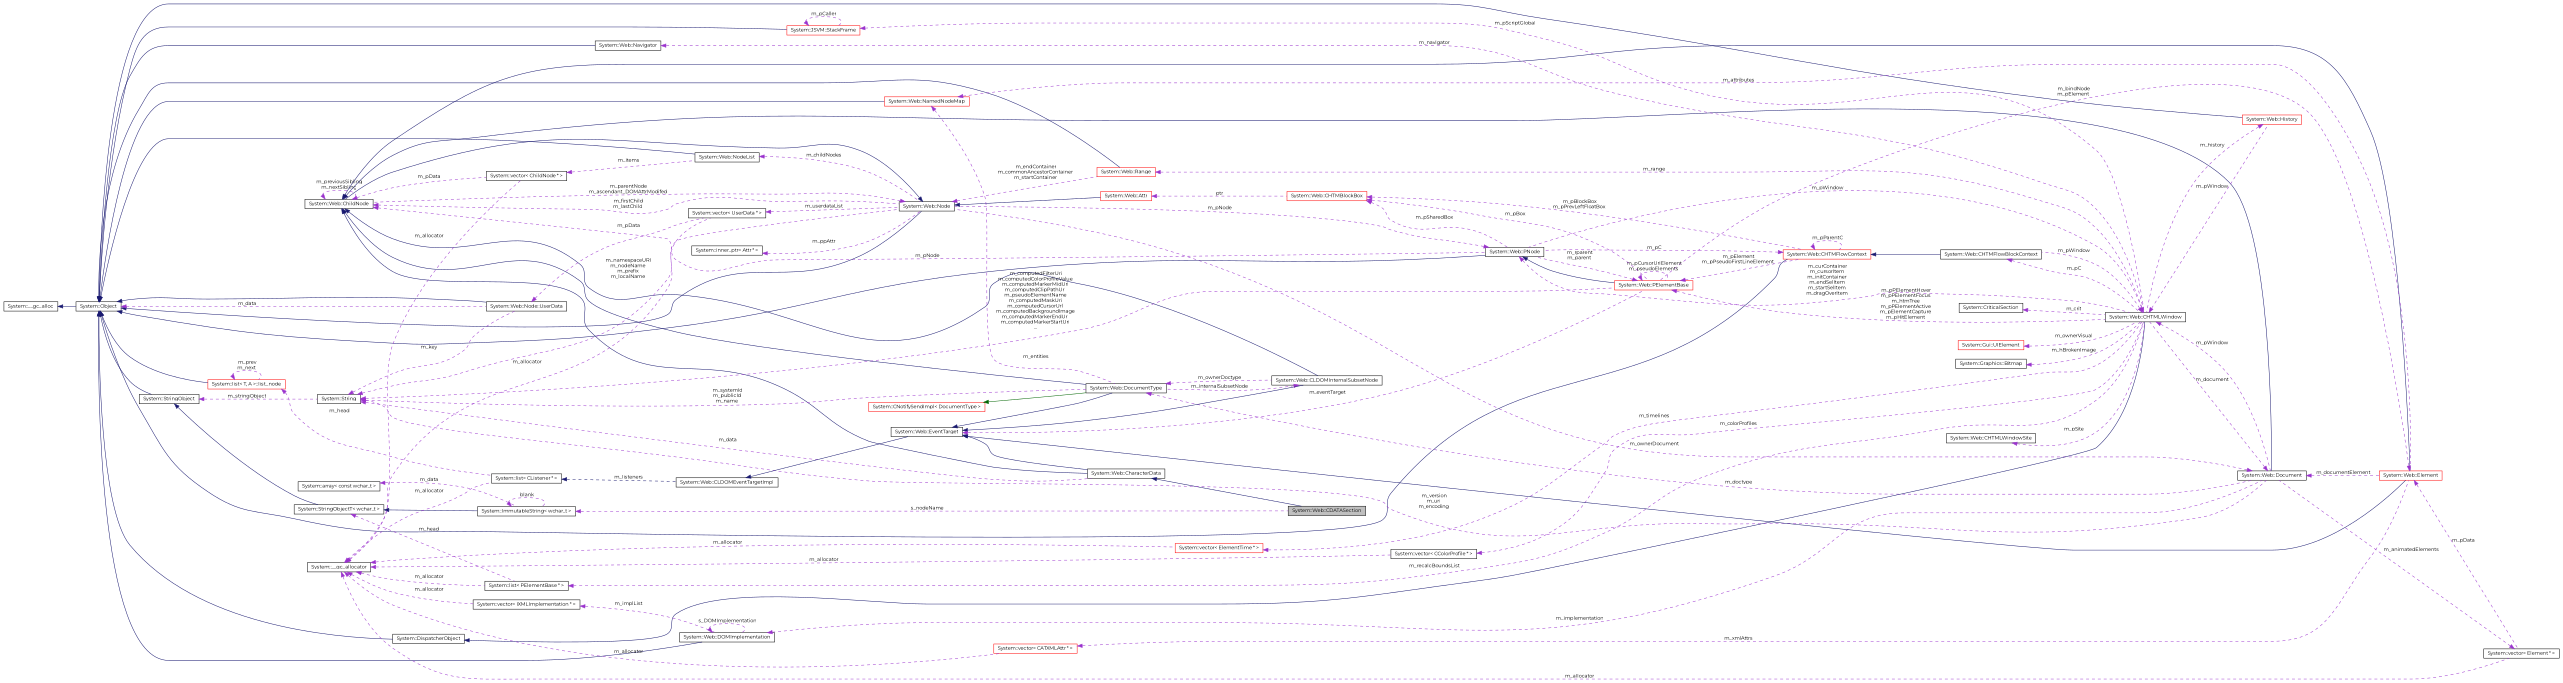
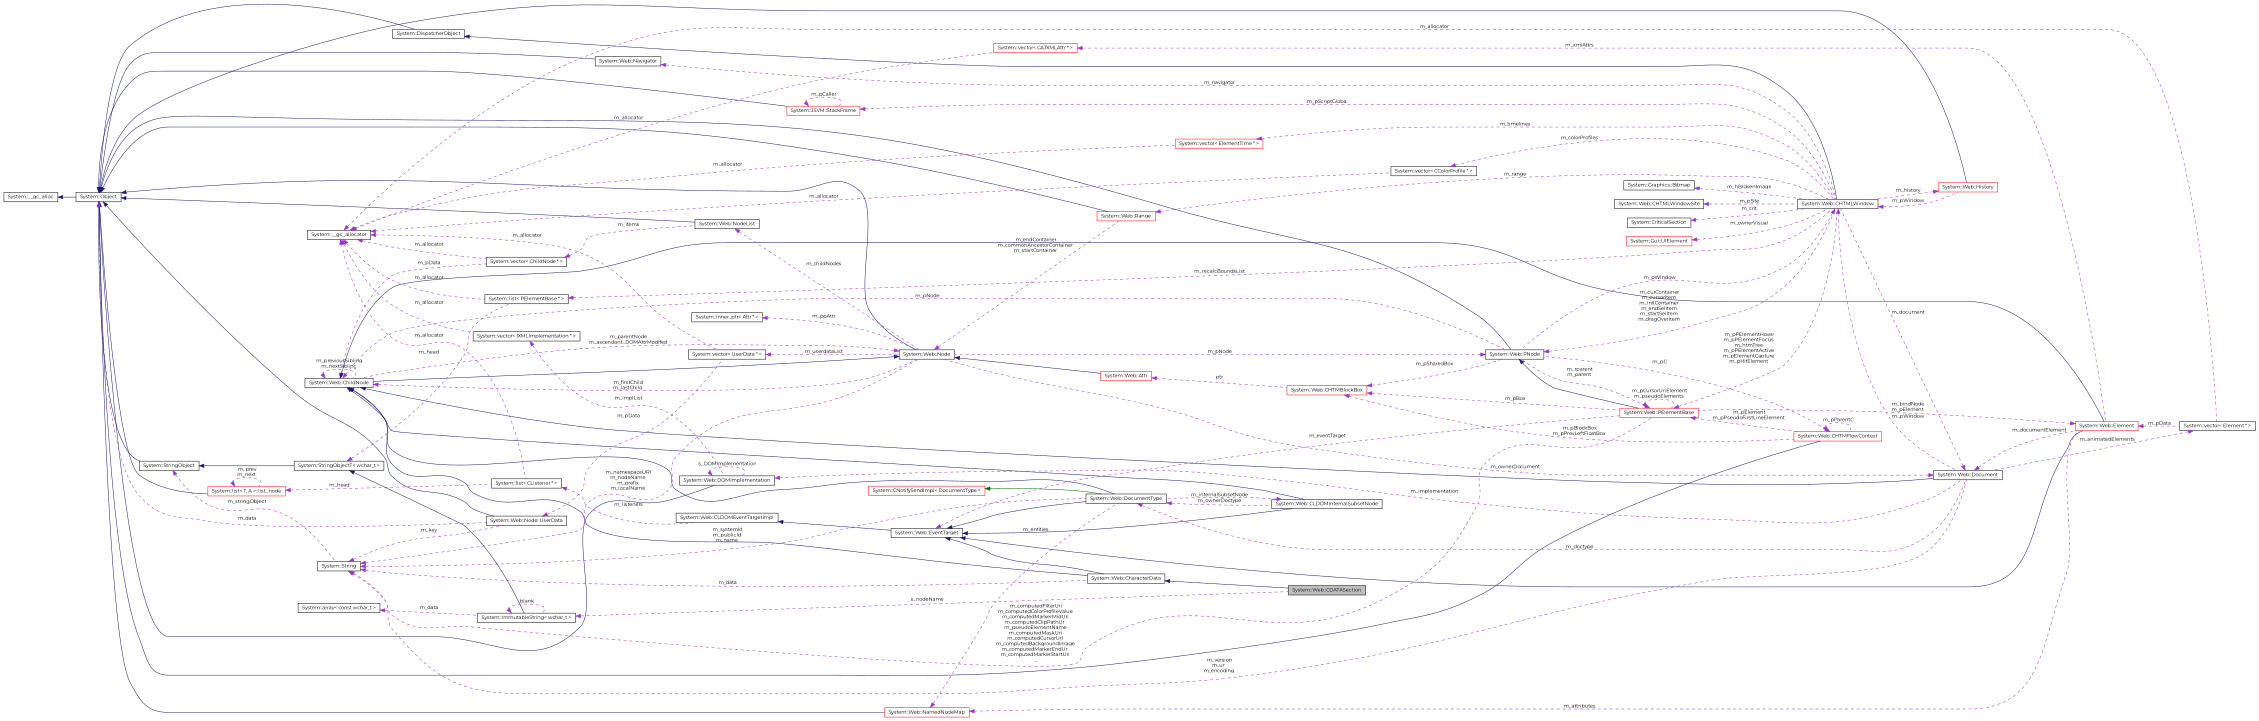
(1991, 254) -> none
(621, 480) -> (627, 521)
